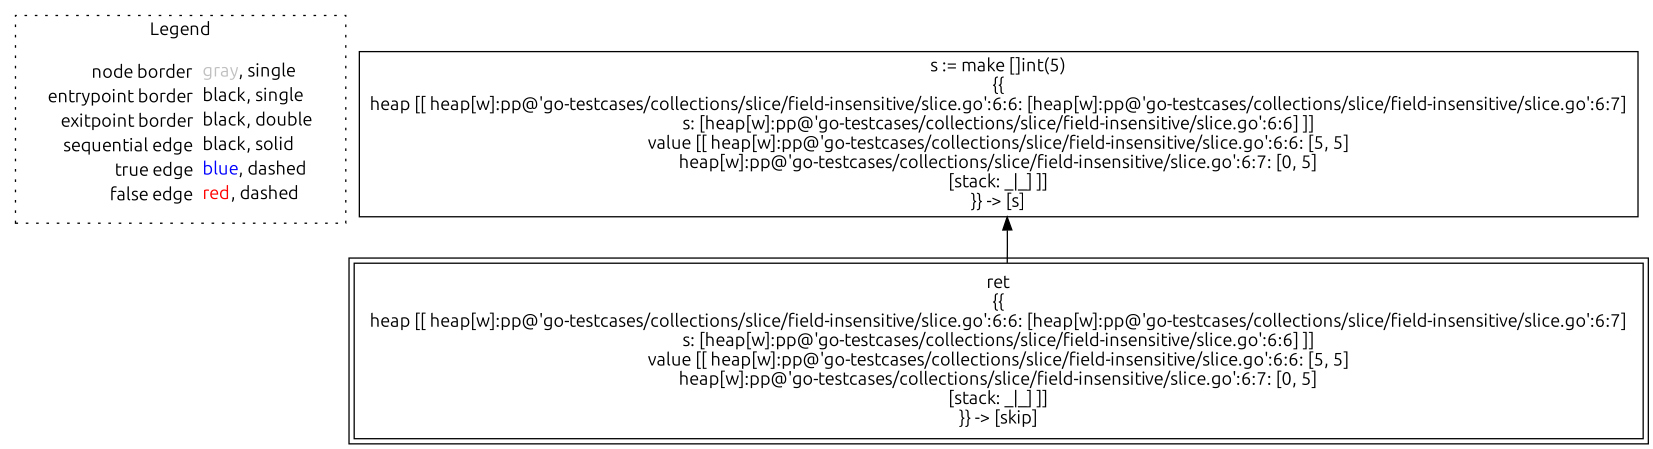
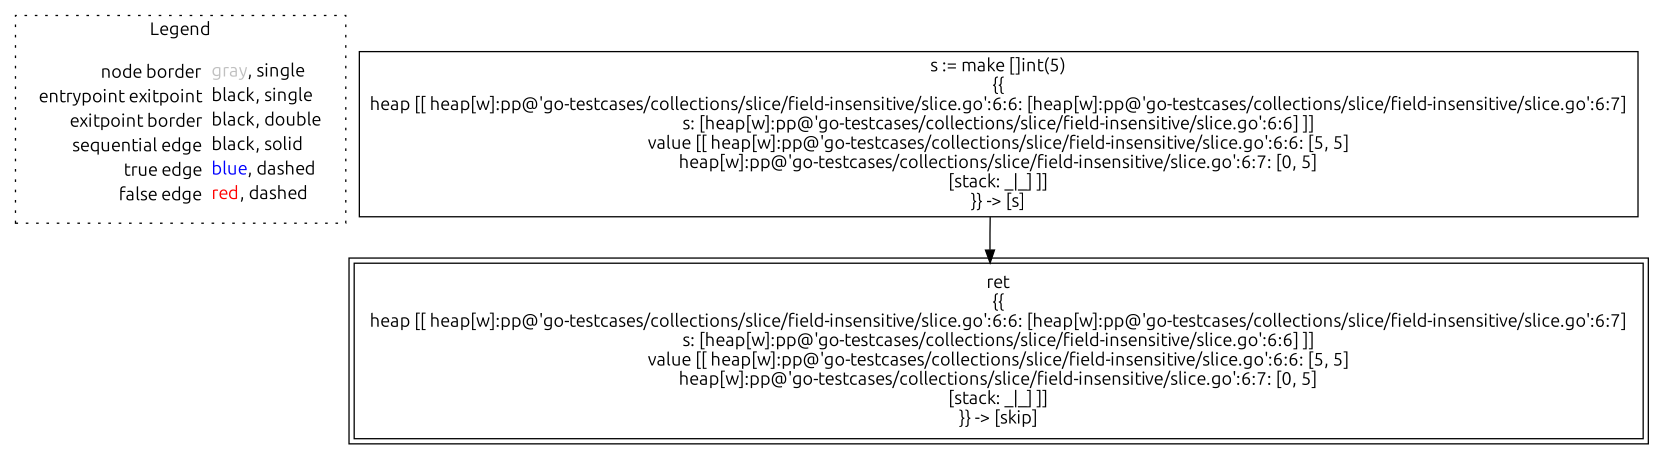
(123, 97) -> (123, 97)
(1007, 247) -> (990, 233)
